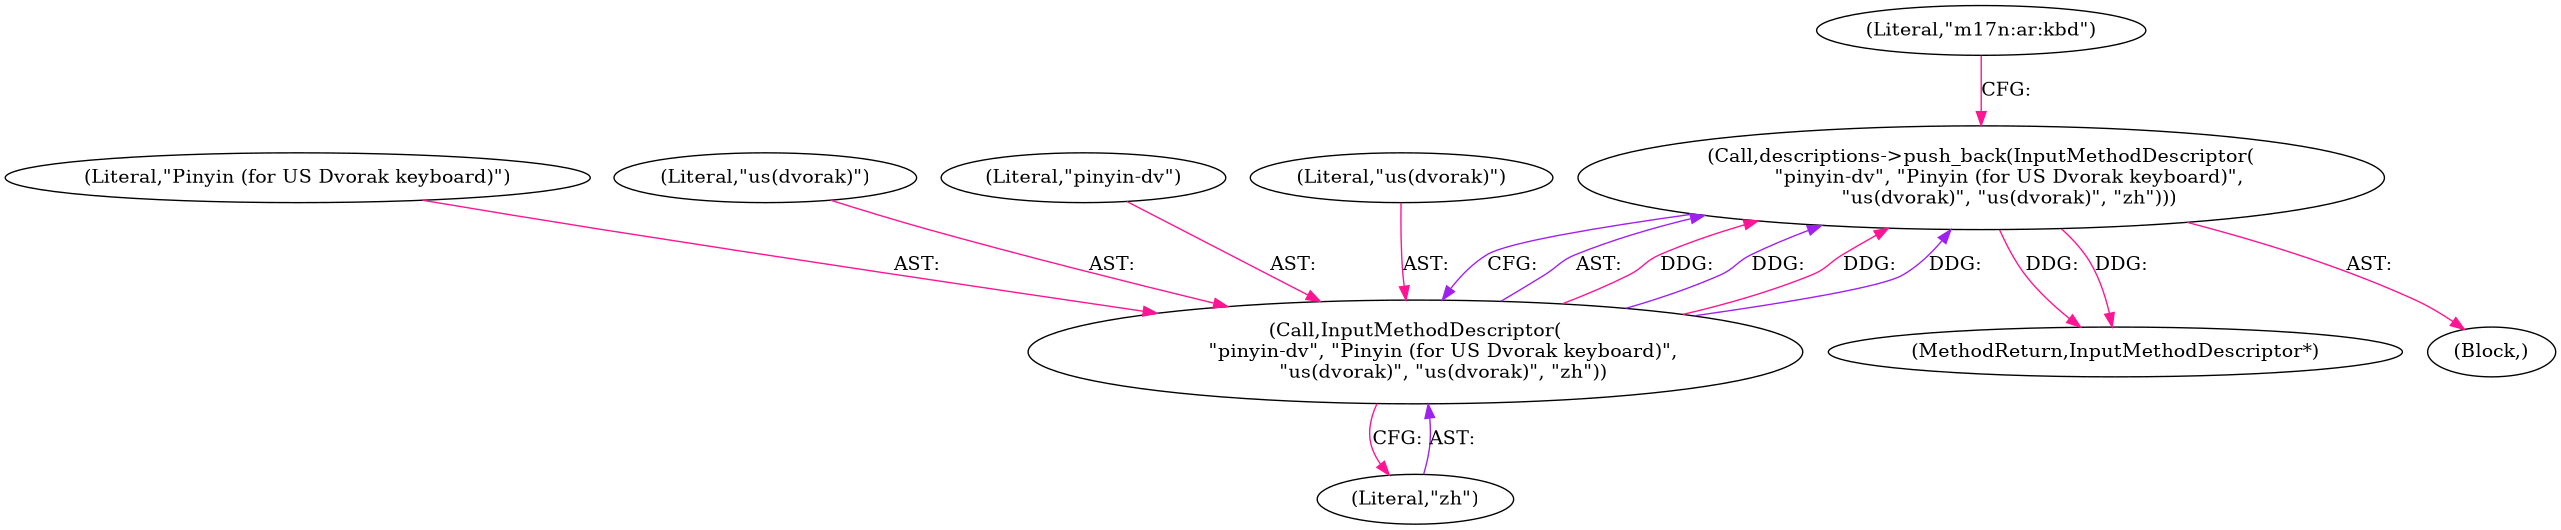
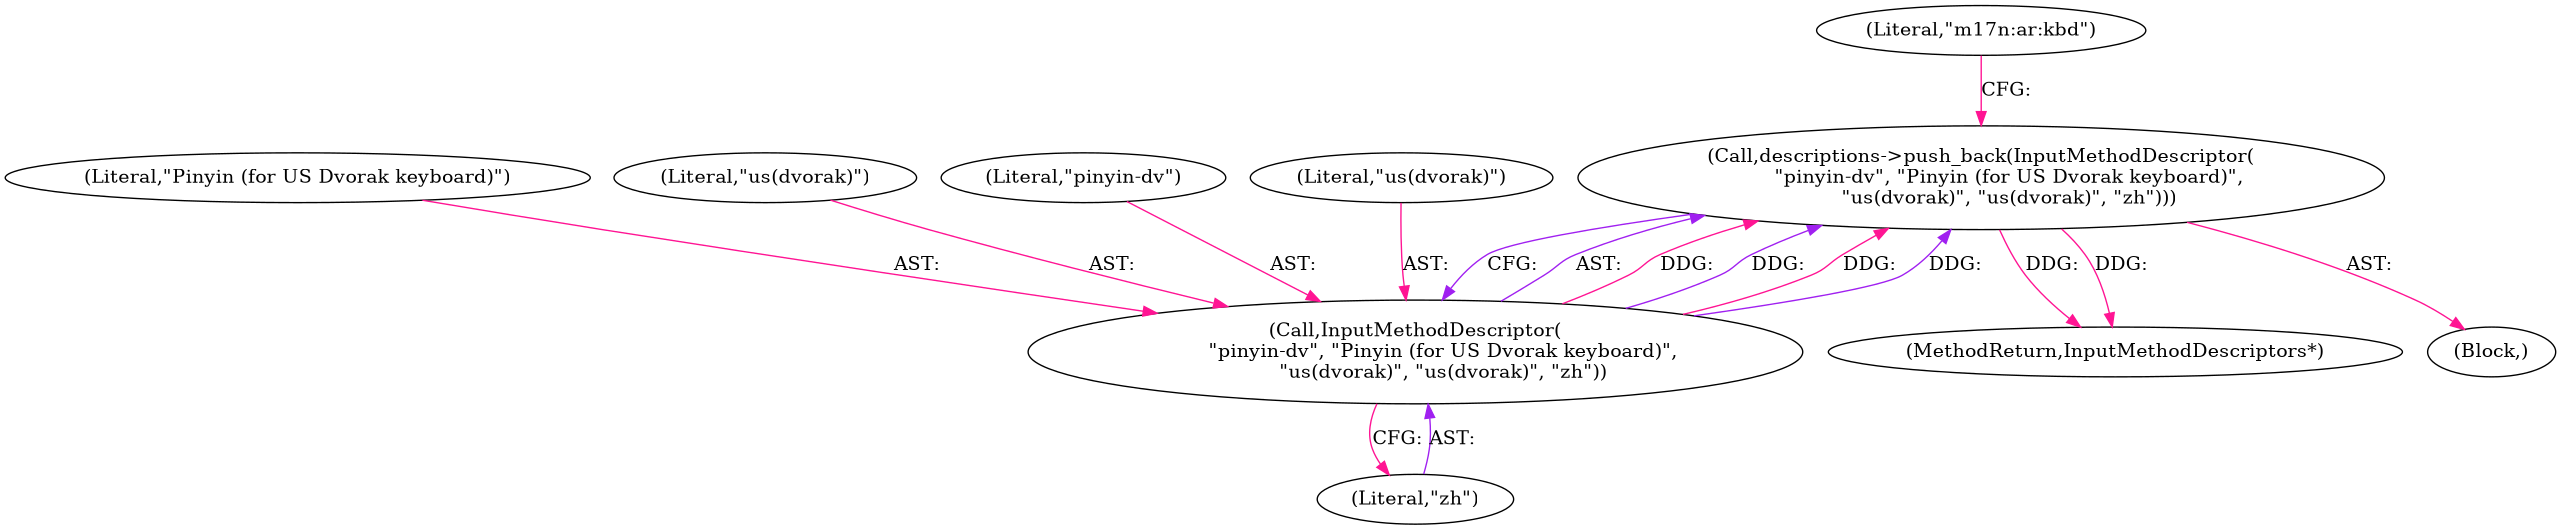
(2115, 352) -> (2115, 352)
